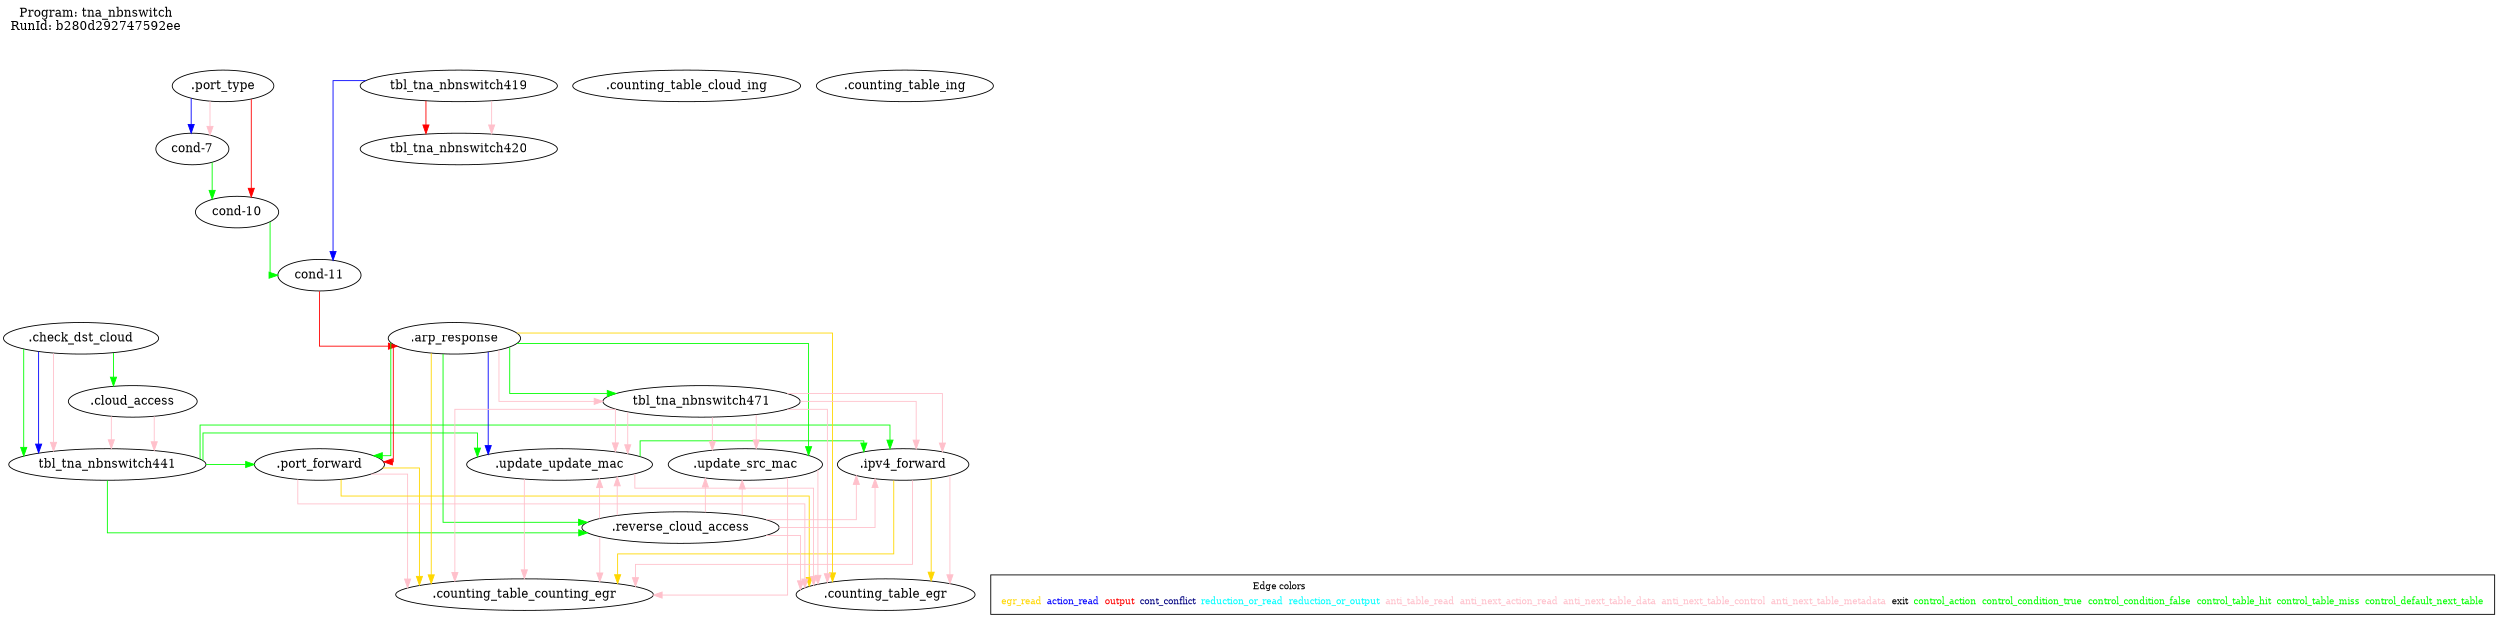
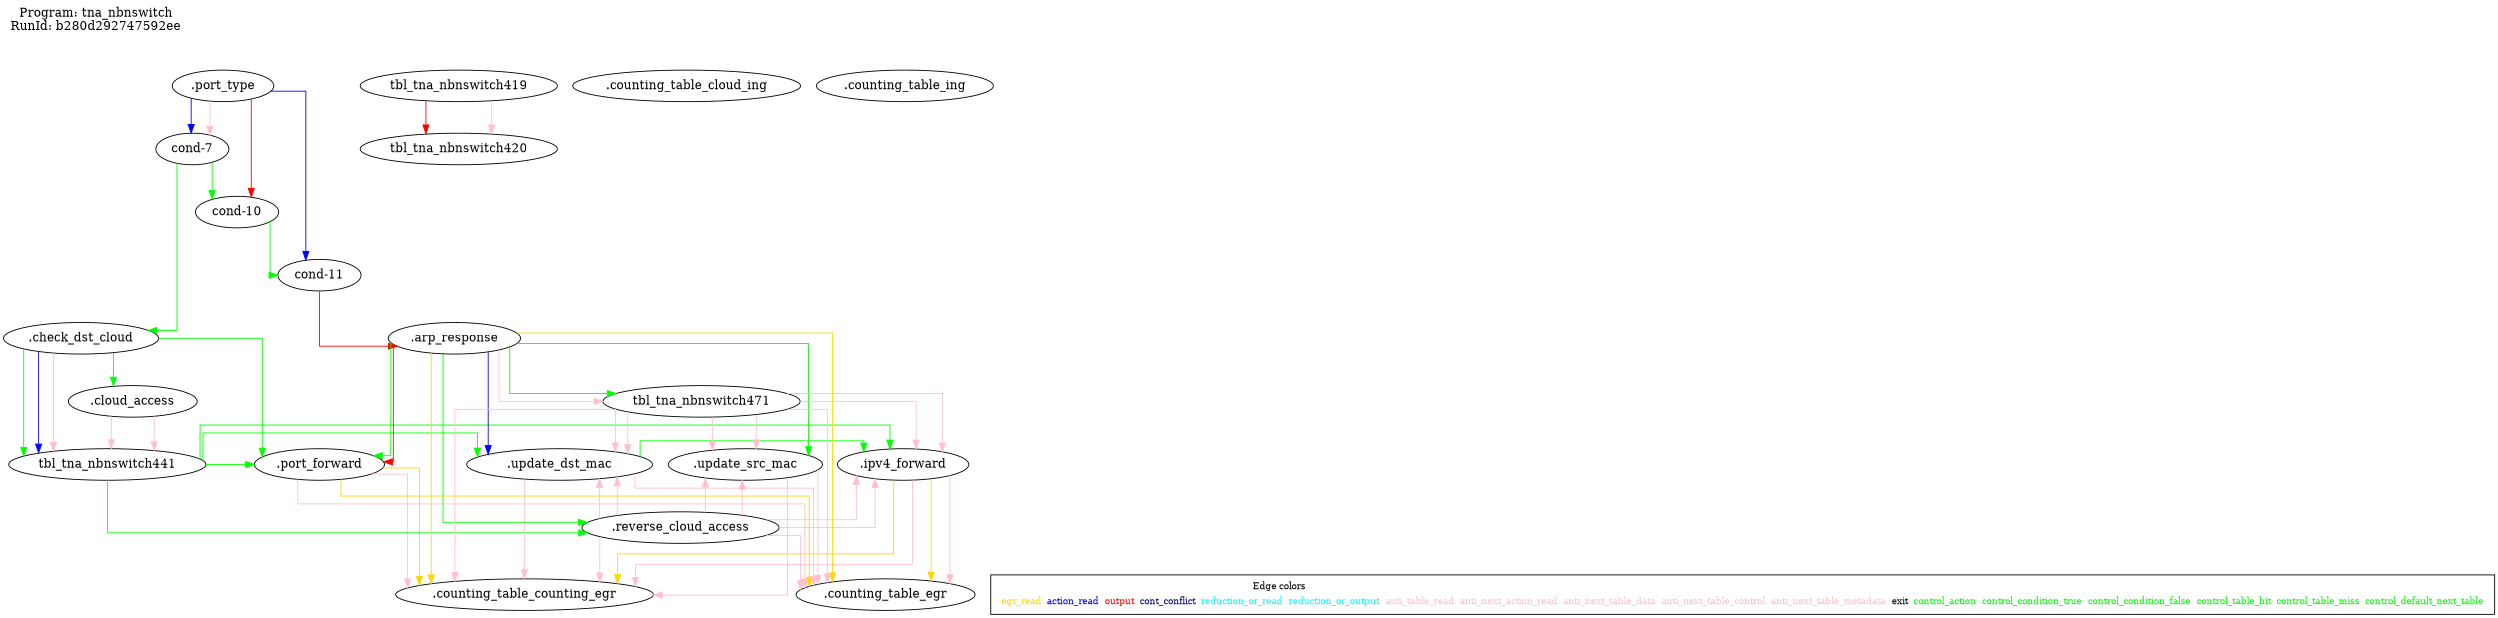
(333, 150) -> (306, 154)
none -> (177, 257)
none -> (262, 341)
(560, 464) -> (560, 464)
